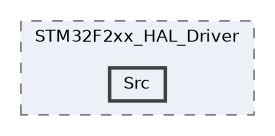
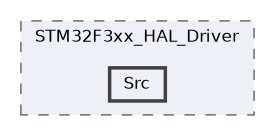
(137, 37) -> (137, 37)
